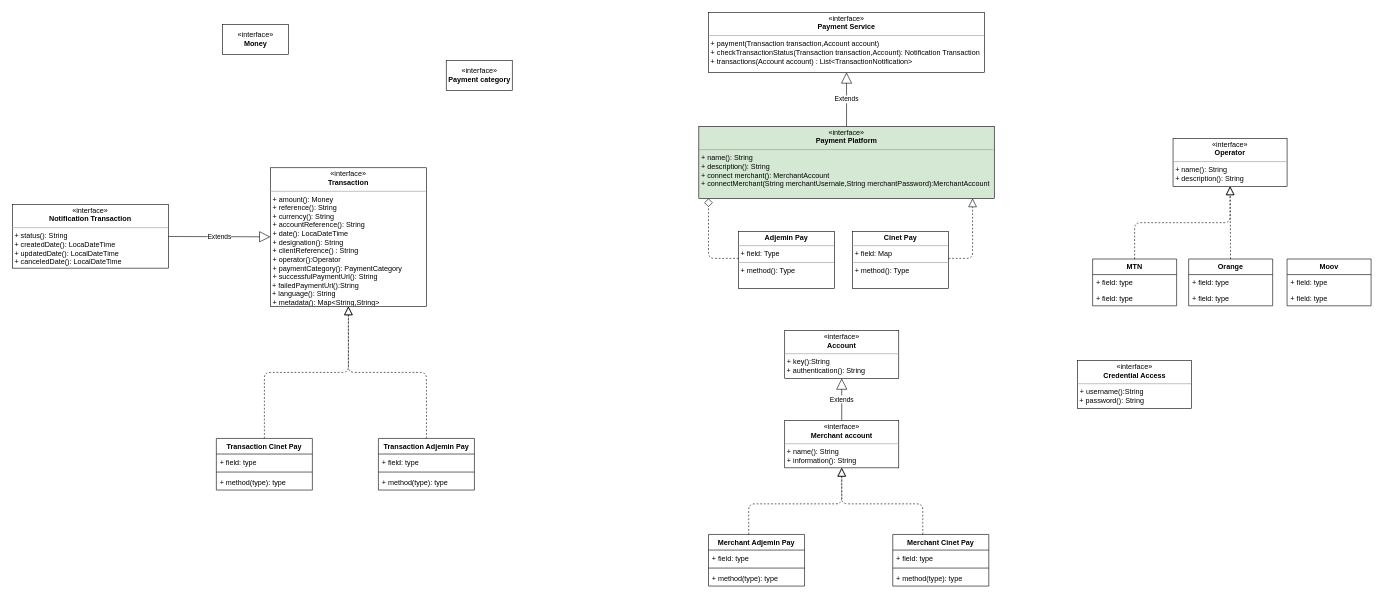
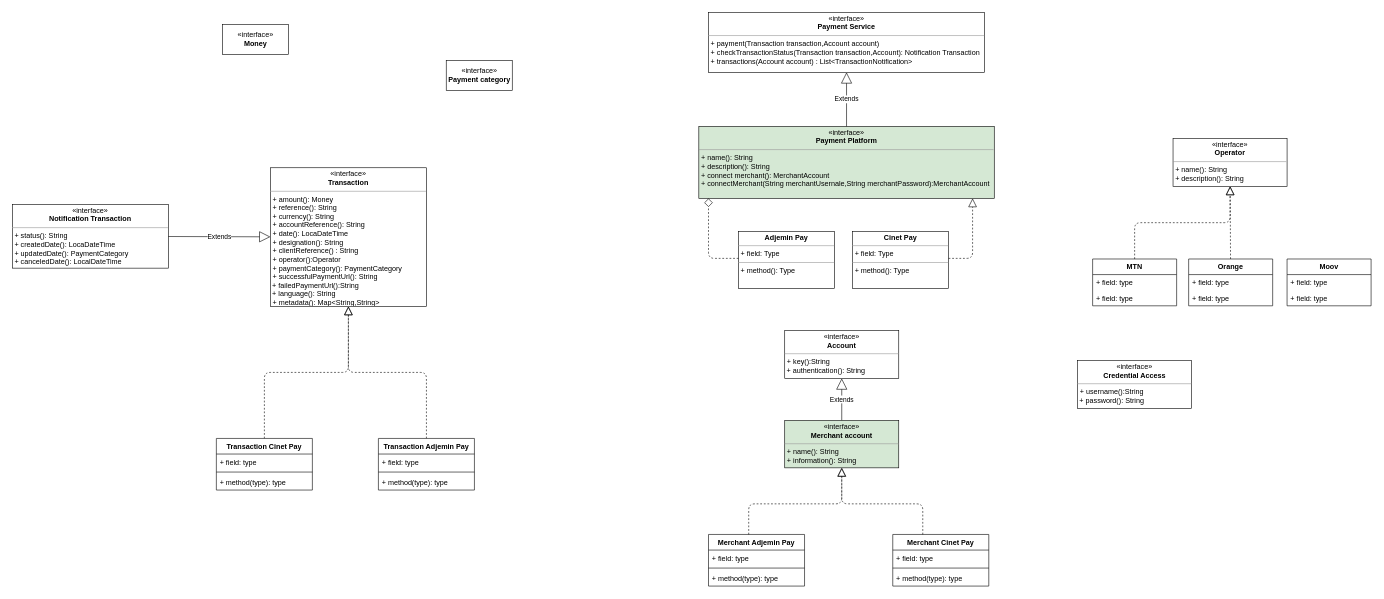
(69, 230) -> (74, 230)
(882, 244) -> (882, 244)
(842, 444) -> (842, 444)
